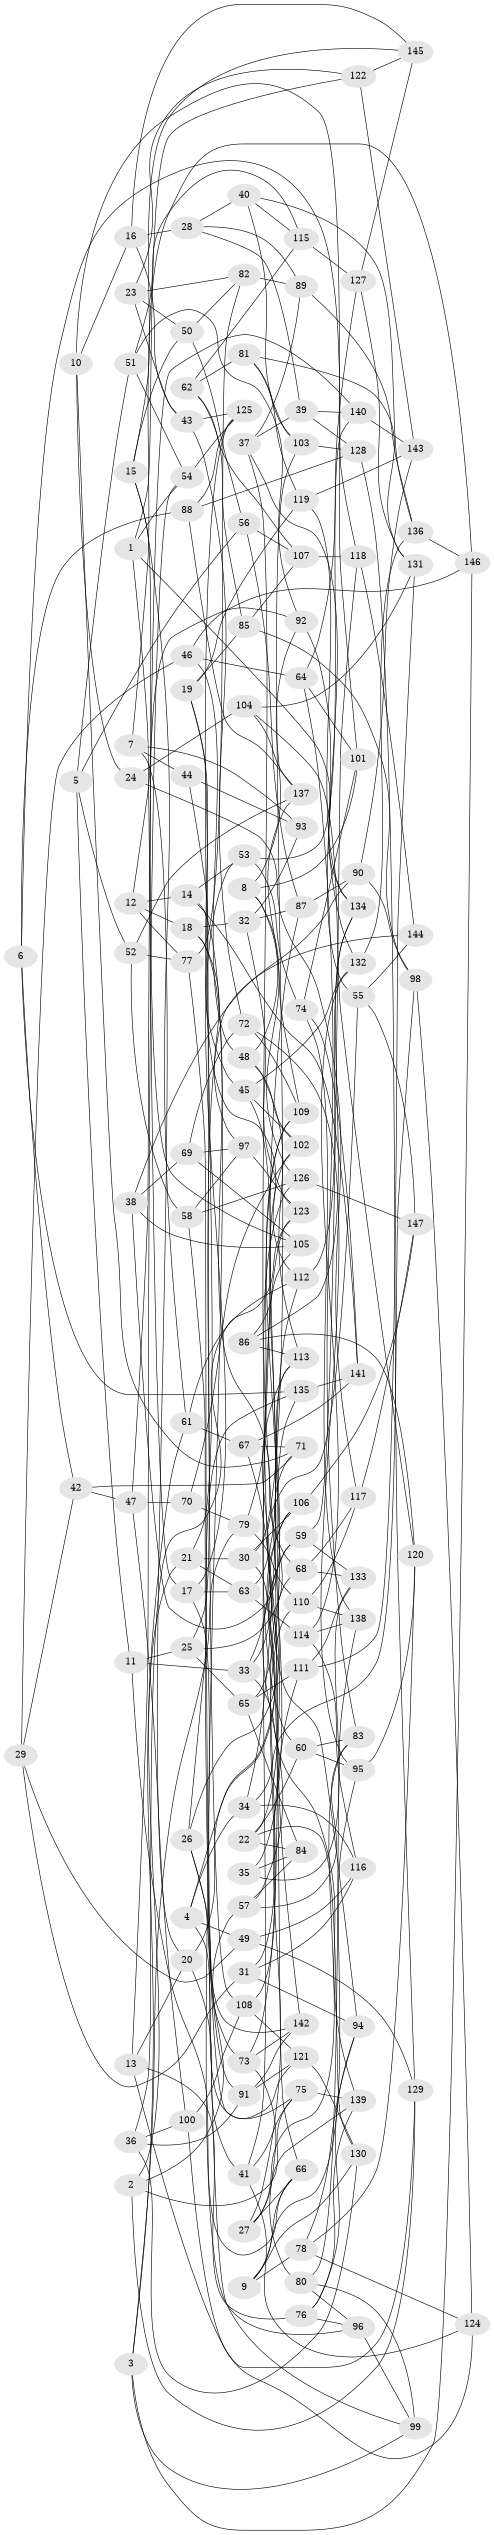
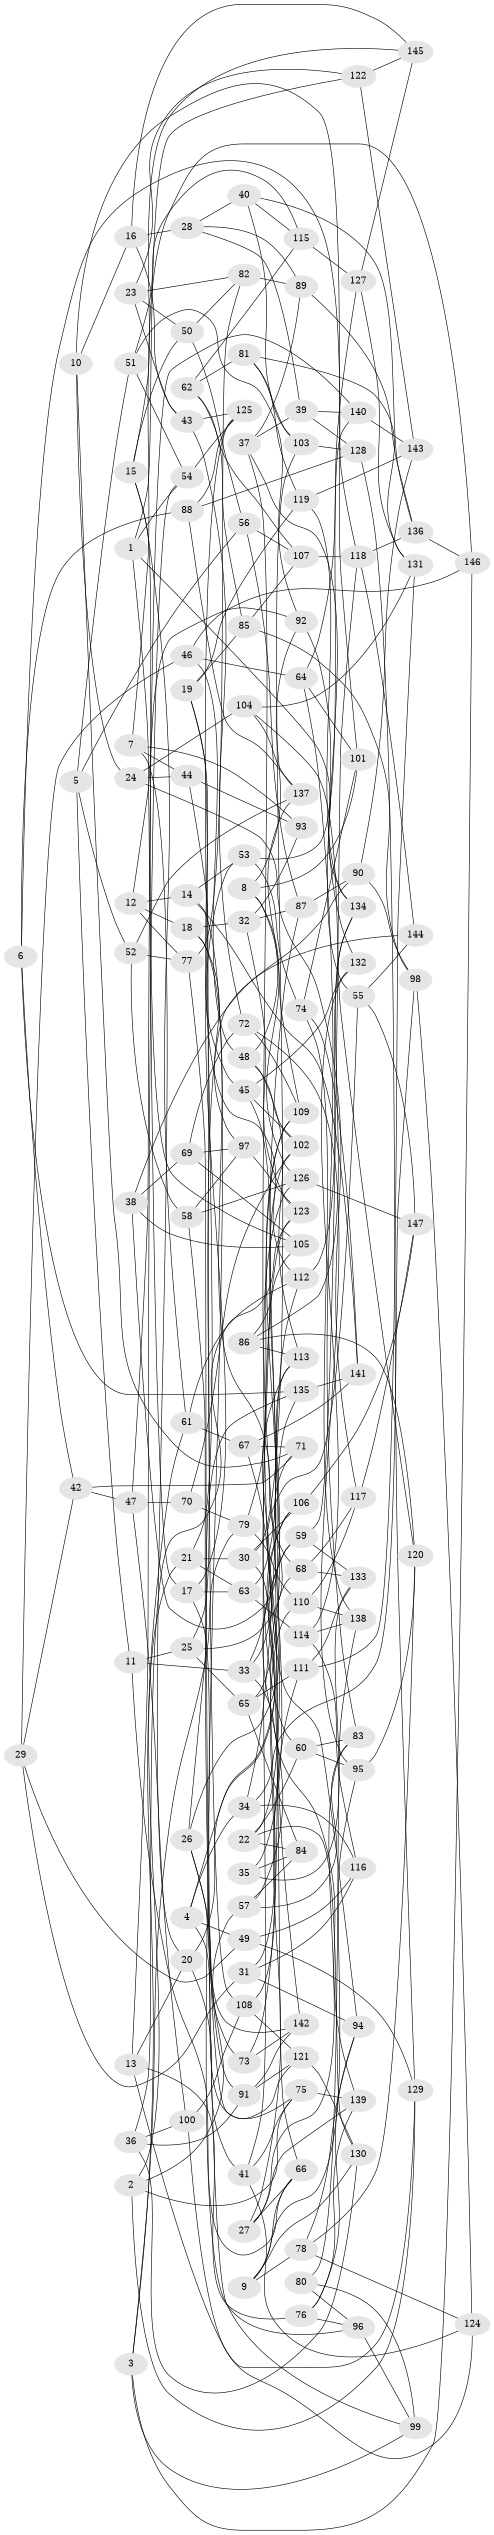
none -> (159, 777)
(382, 778) -> (387, 545)
(270, 2210) -> none
